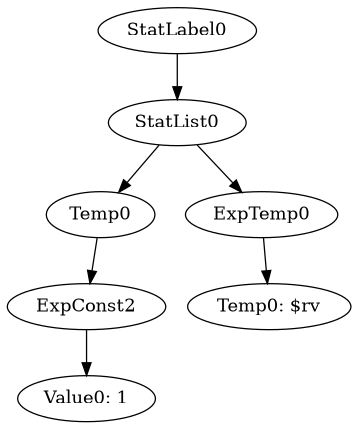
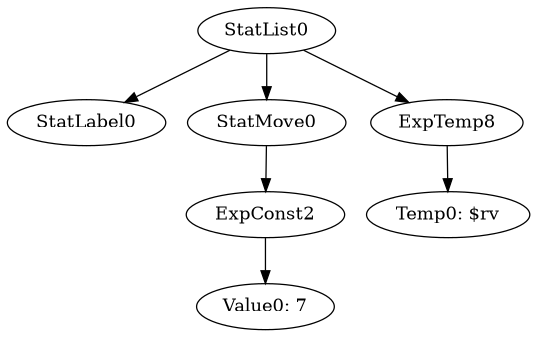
(177, 70) -> (183, 73)
(101, 215) -> (267, 123)
(262, 215) -> (447, 123)
(87, 399) -> (265, 307)
